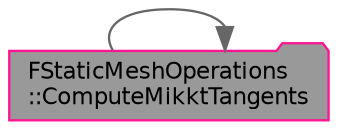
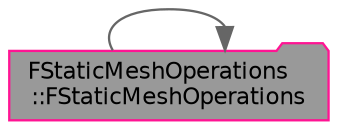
(169, 86) -> (169, 86)
